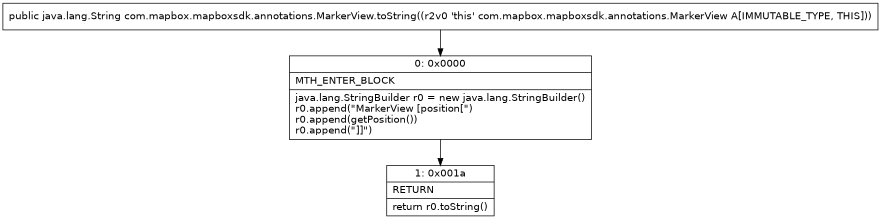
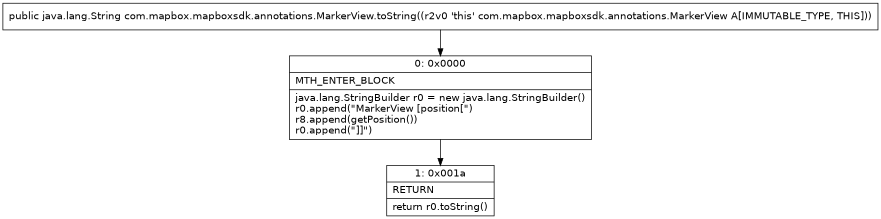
(356, 120) -> (356, 120)
